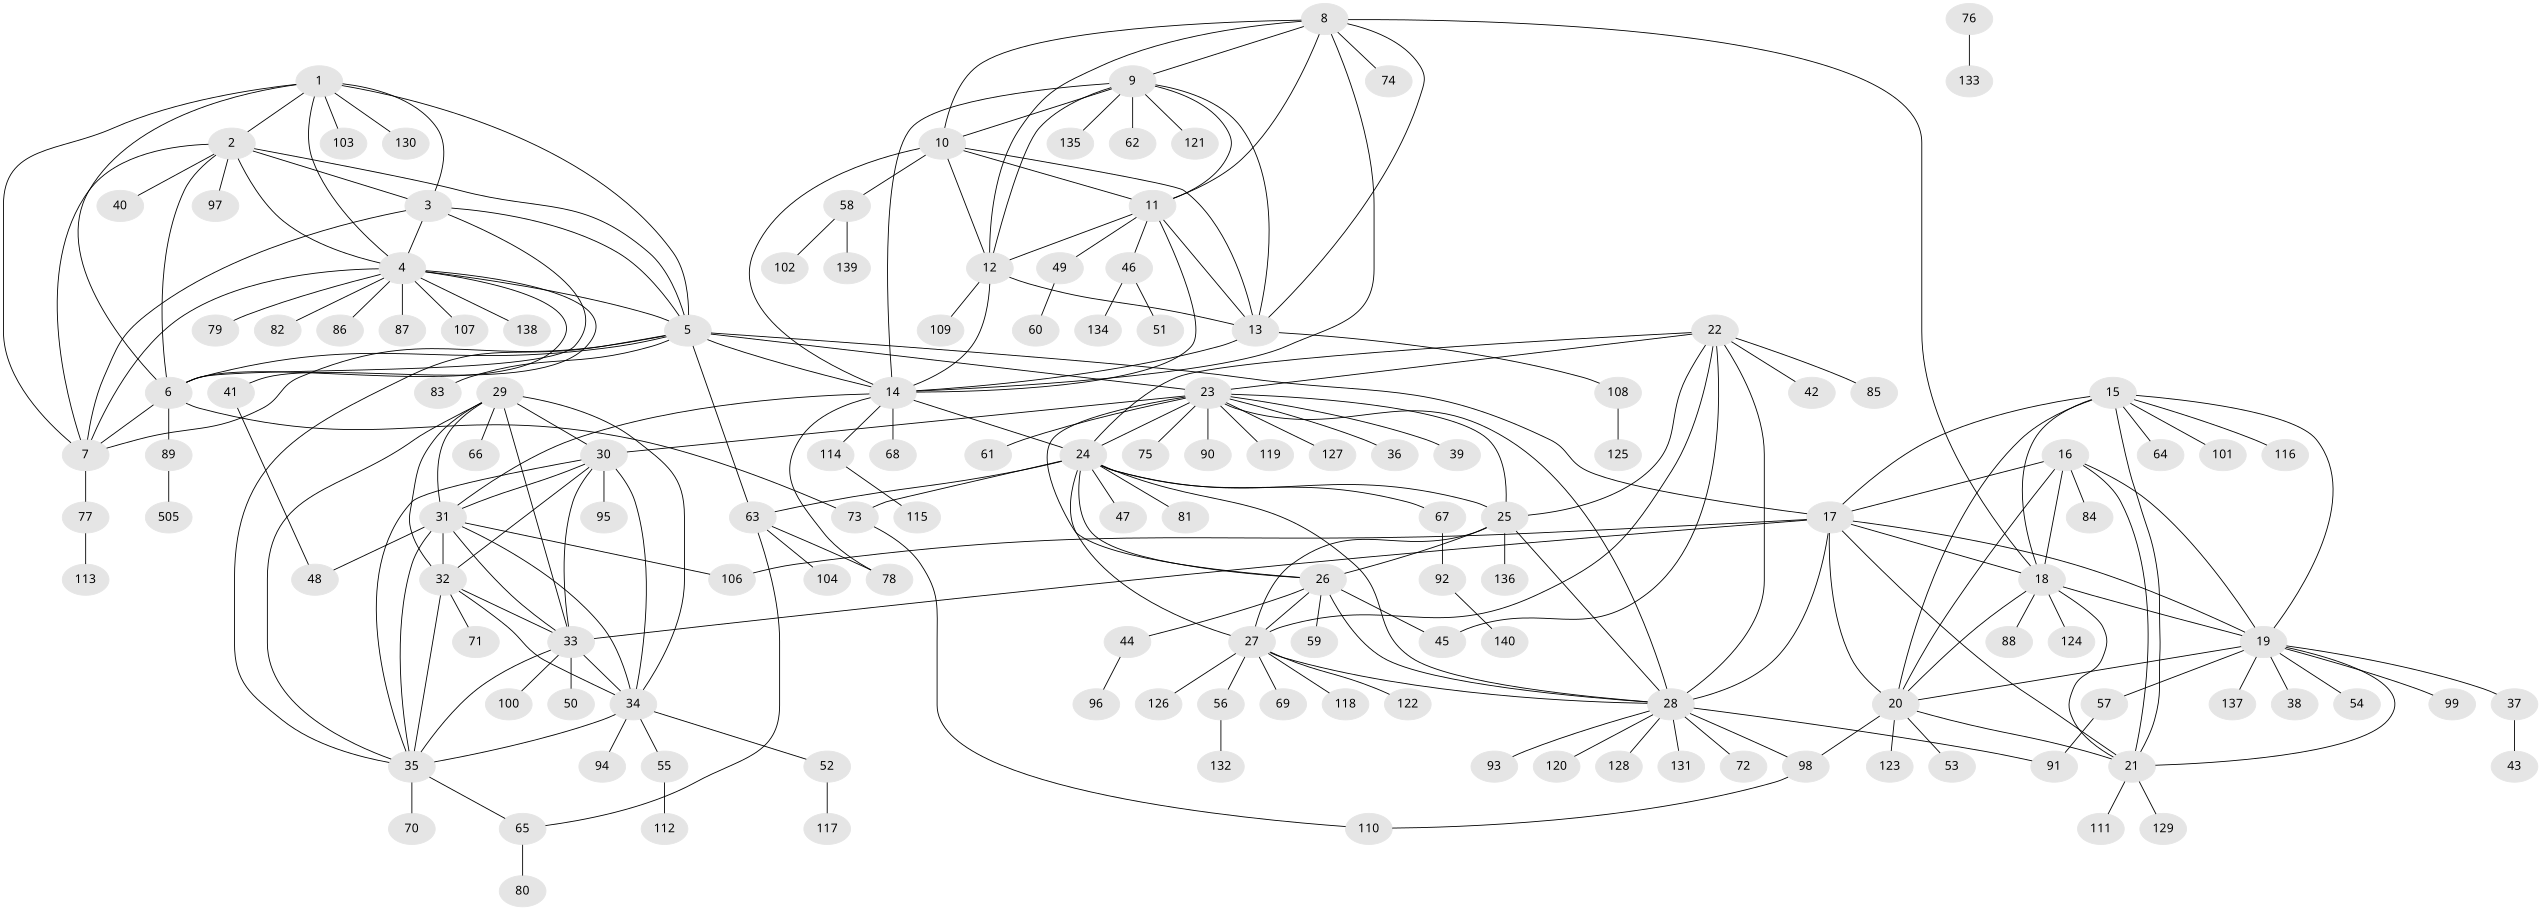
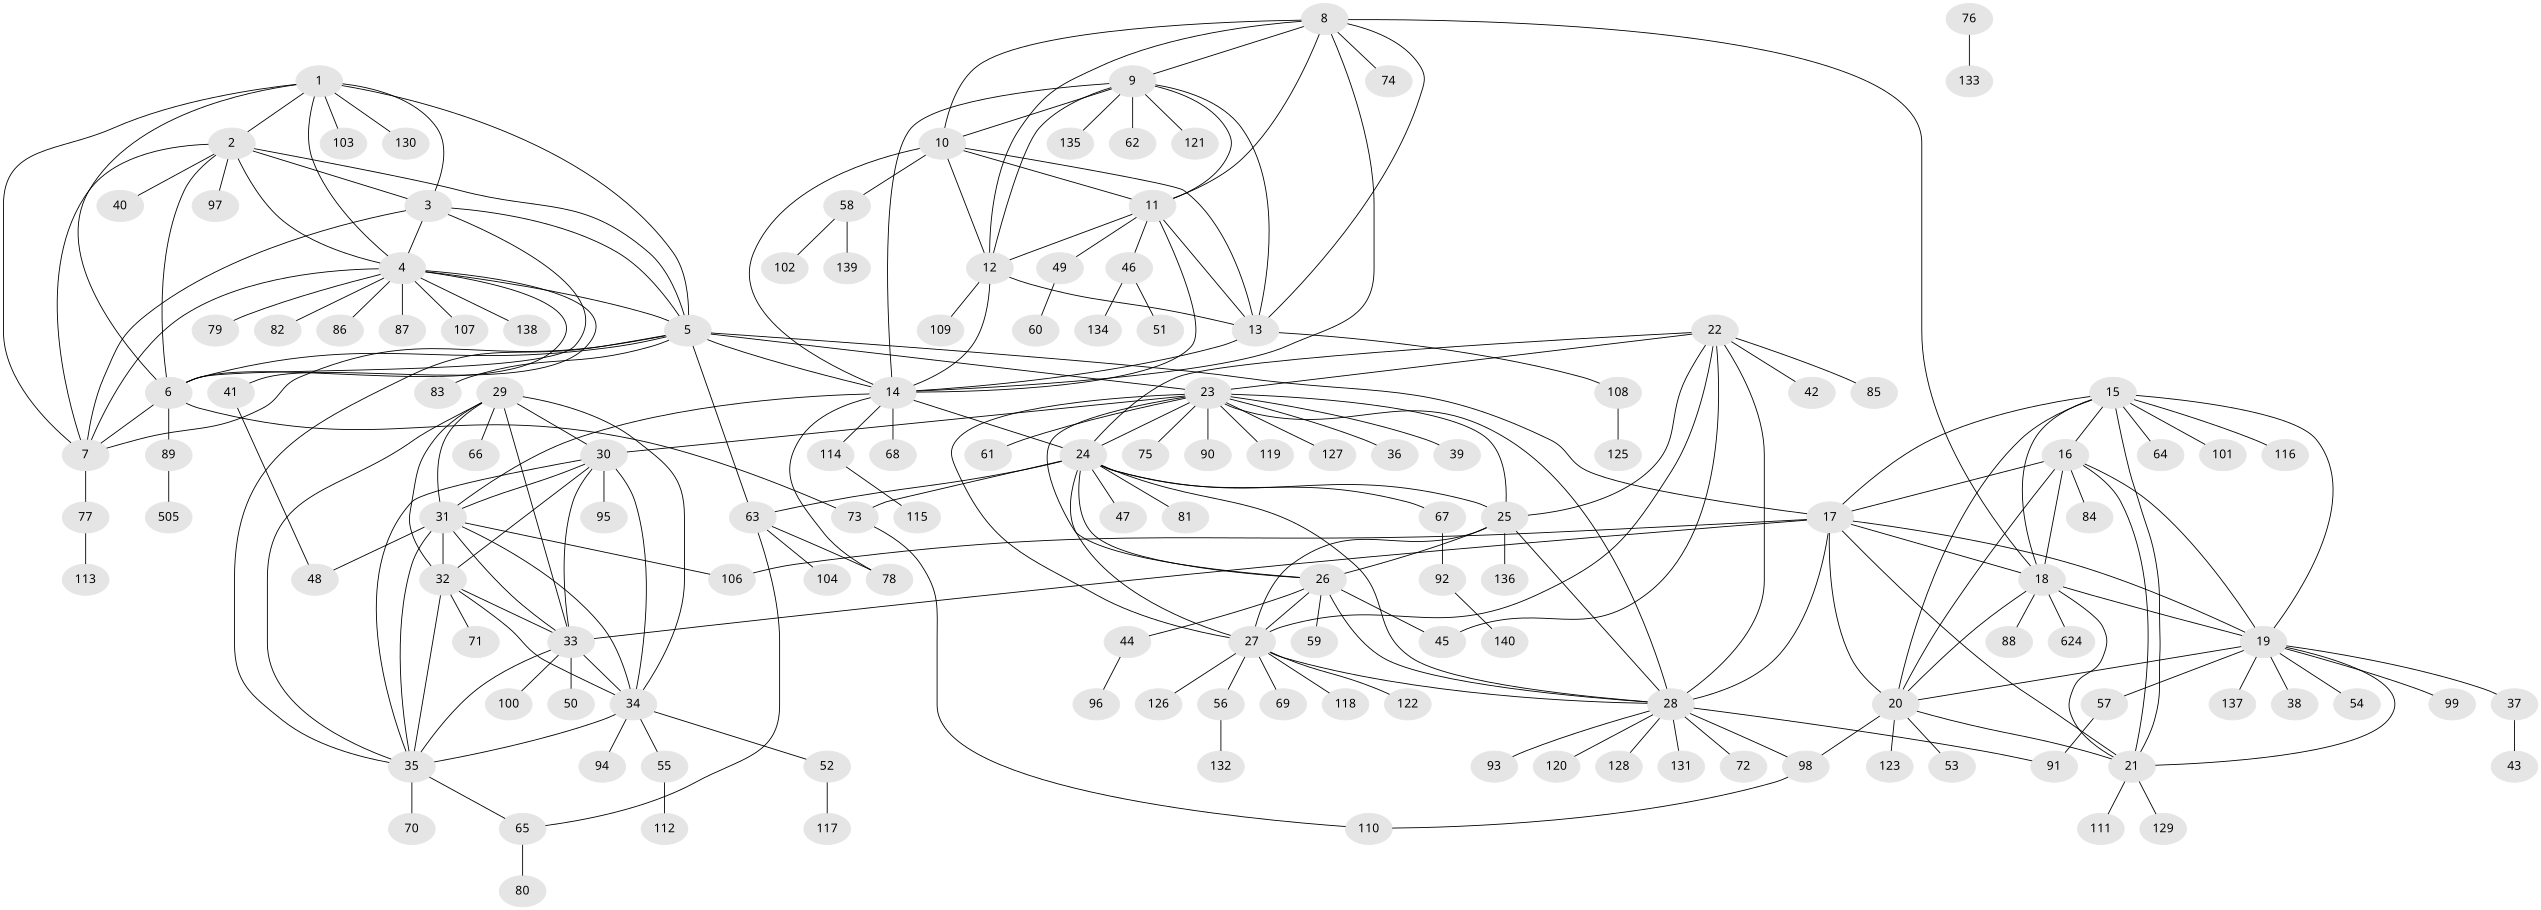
none -> (2089, 424)
none -> (972, 499)
(2071, 642) -> (2071, 642)
